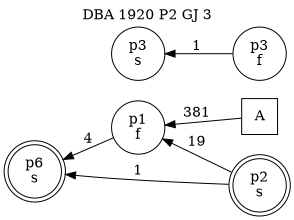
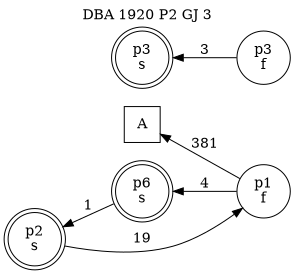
(197, 46) -> (205, 50)
(138, 54) -> (142, 58)
(208, 121) -> (205, 159)
(152, 181) -> (93, 213)
